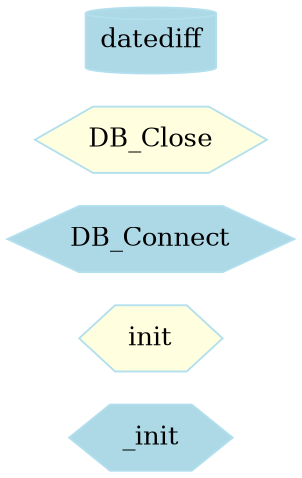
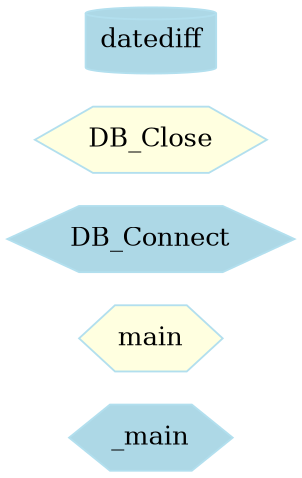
(151, 338) -> (151, 338)
(151, 438) -> (151, 438)
